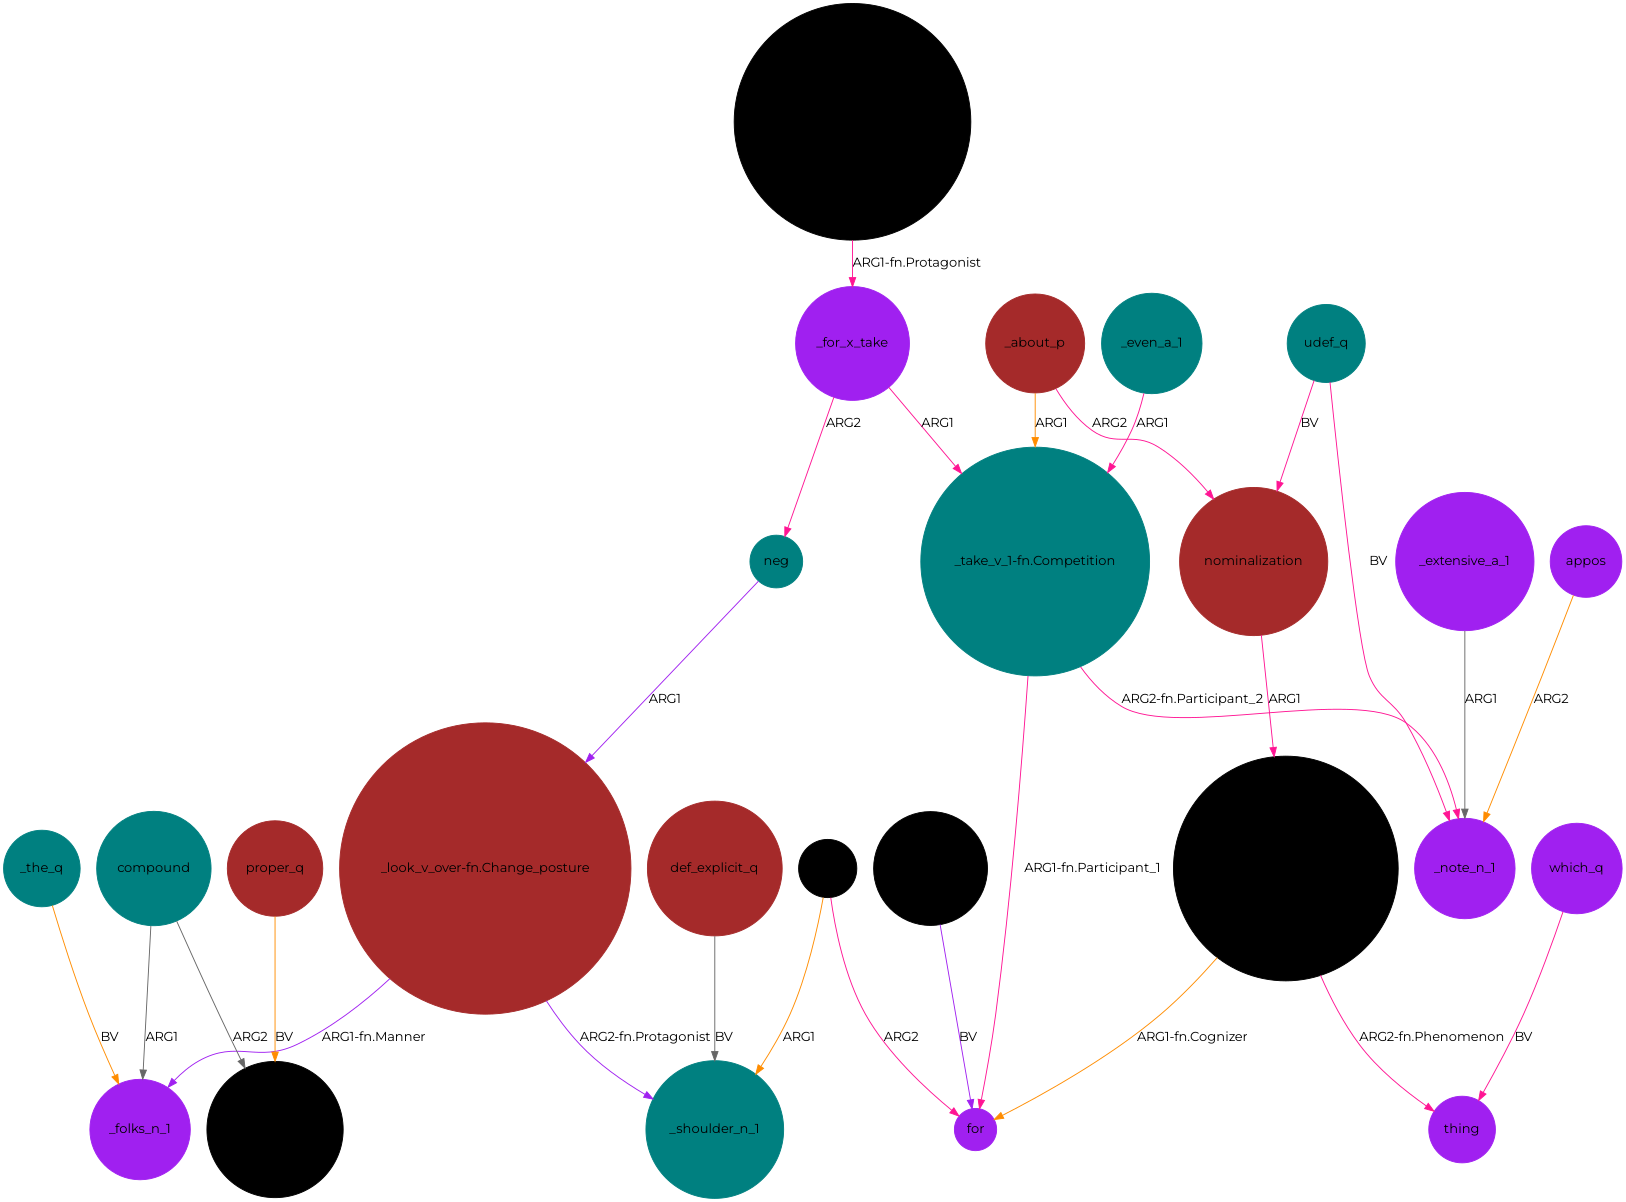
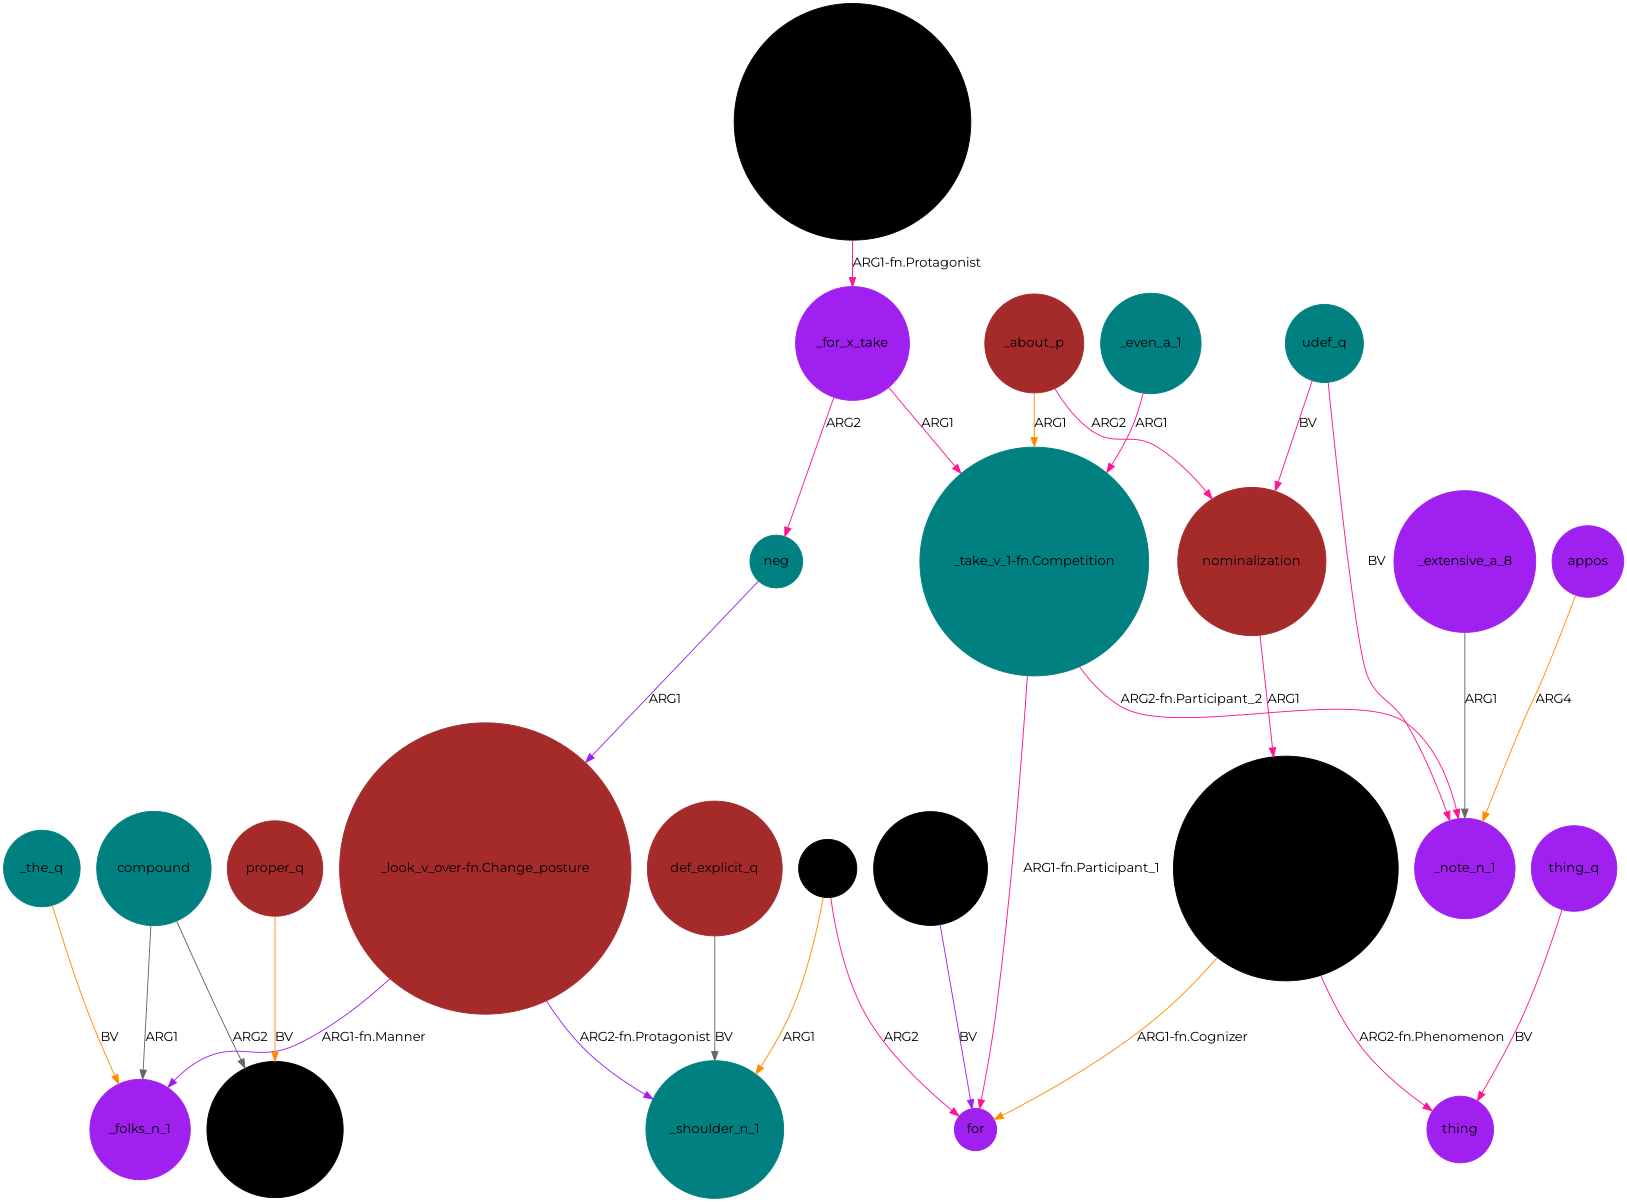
(1465, 562) -> (1465, 562)
(1552, 700) -> (1554, 700)
(1577, 869) -> (1574, 869)
